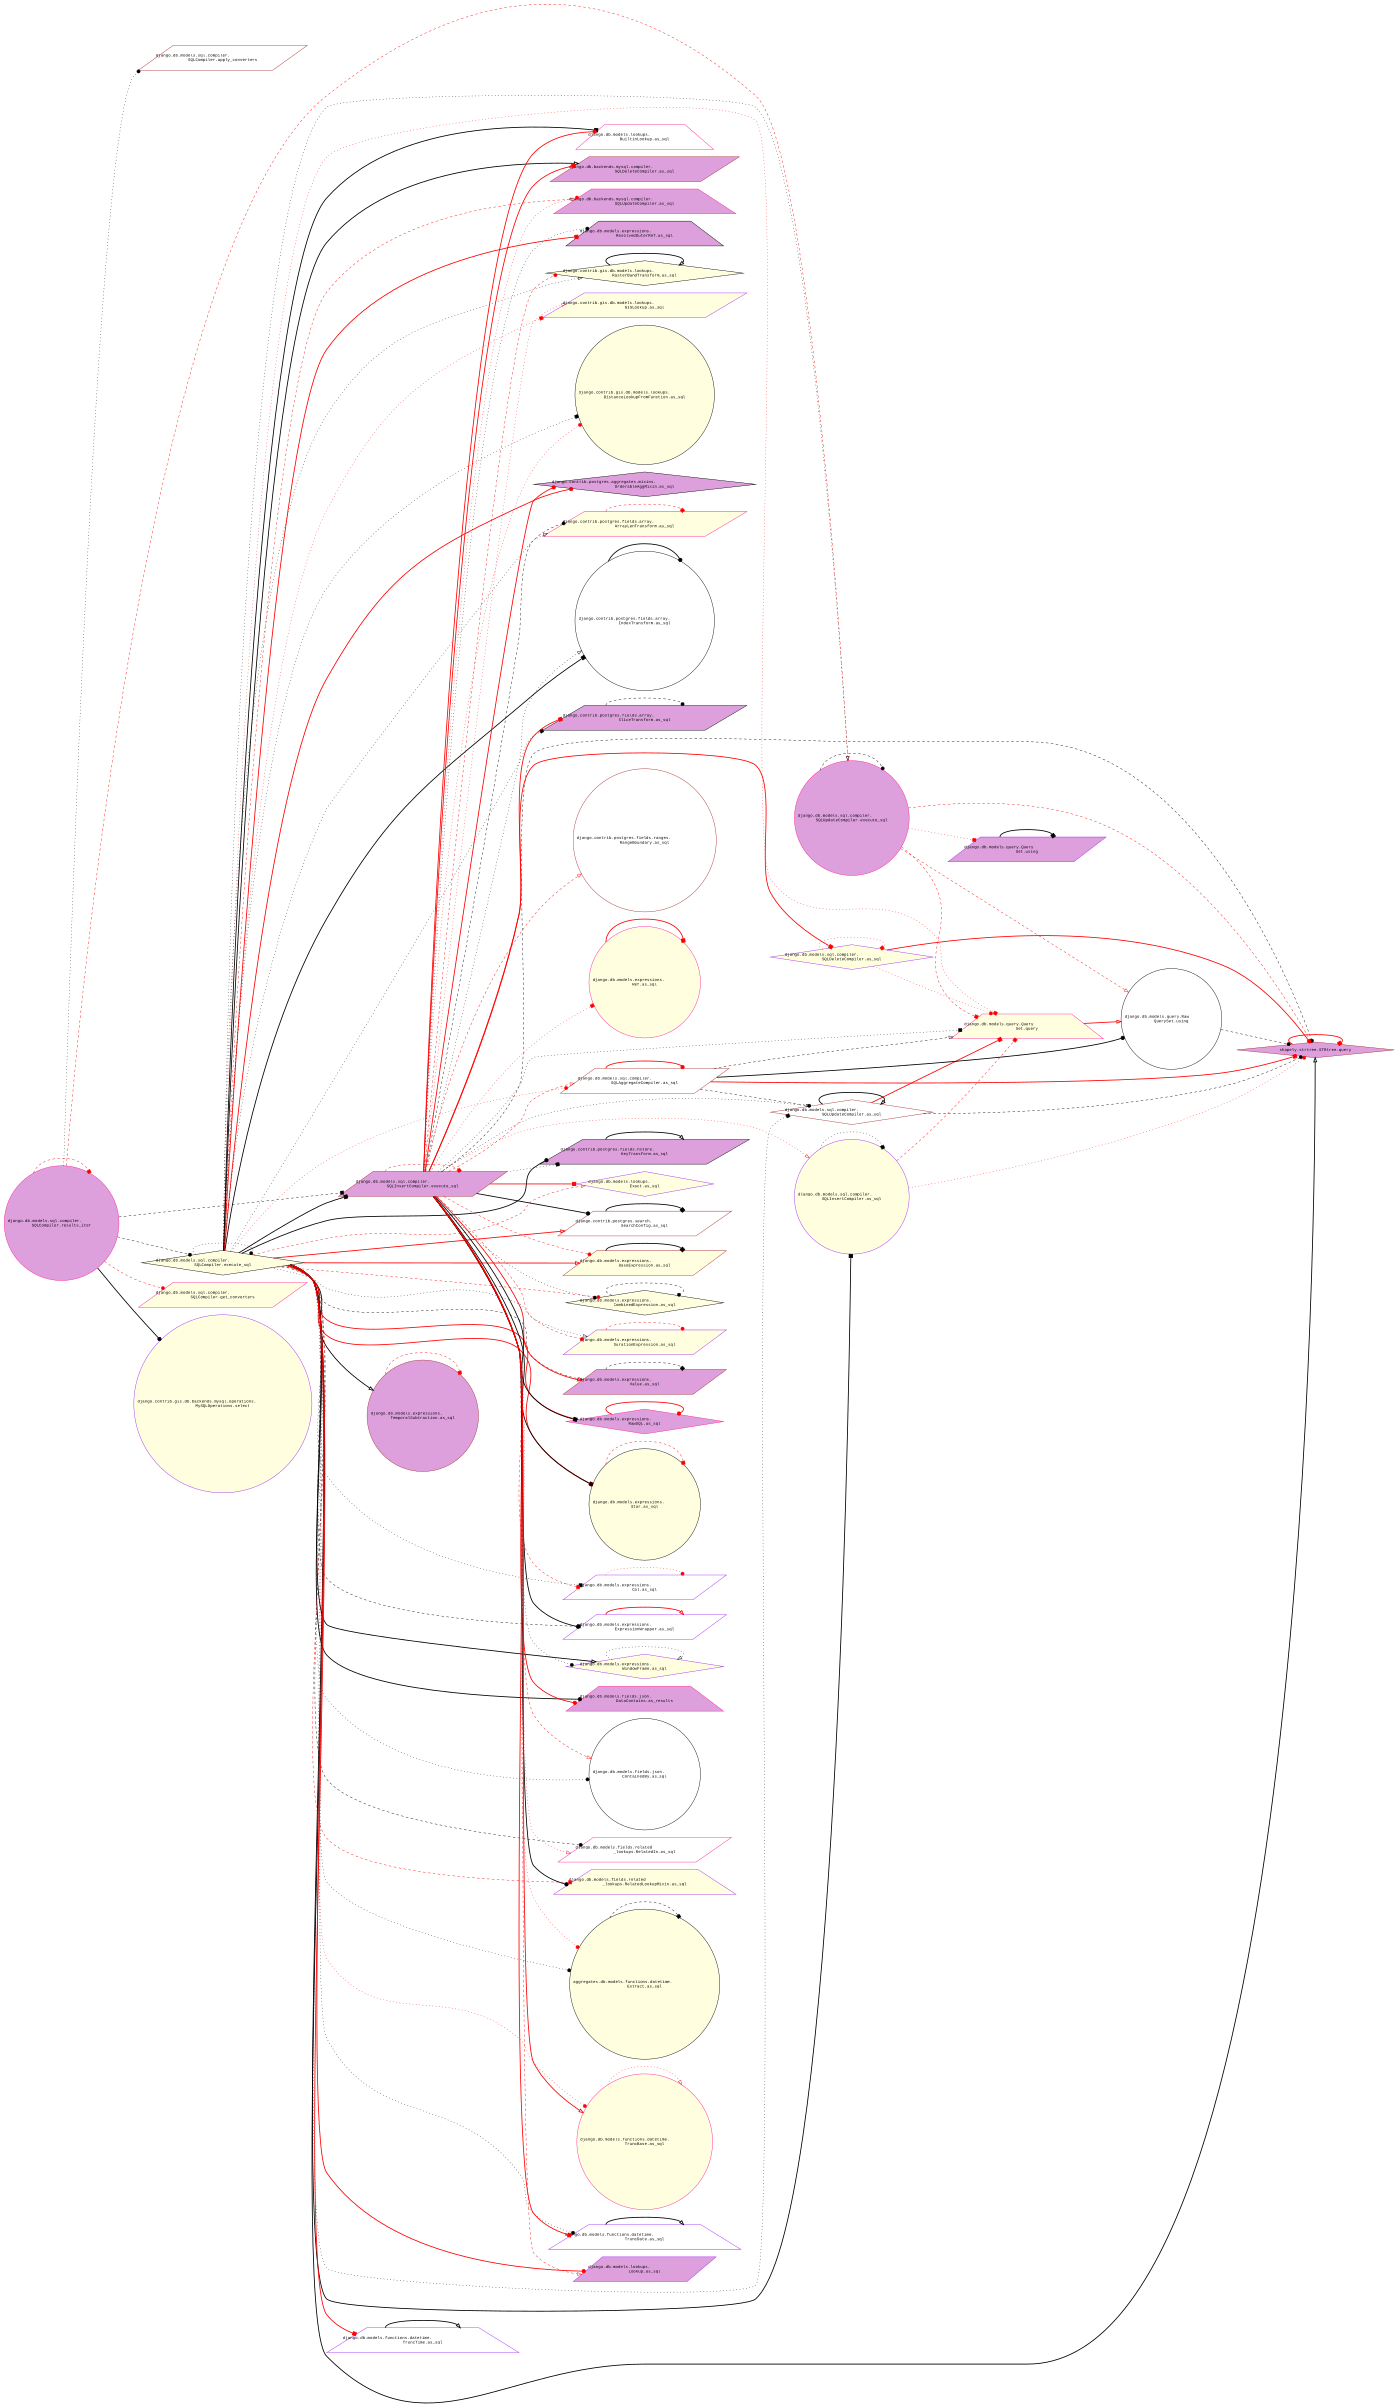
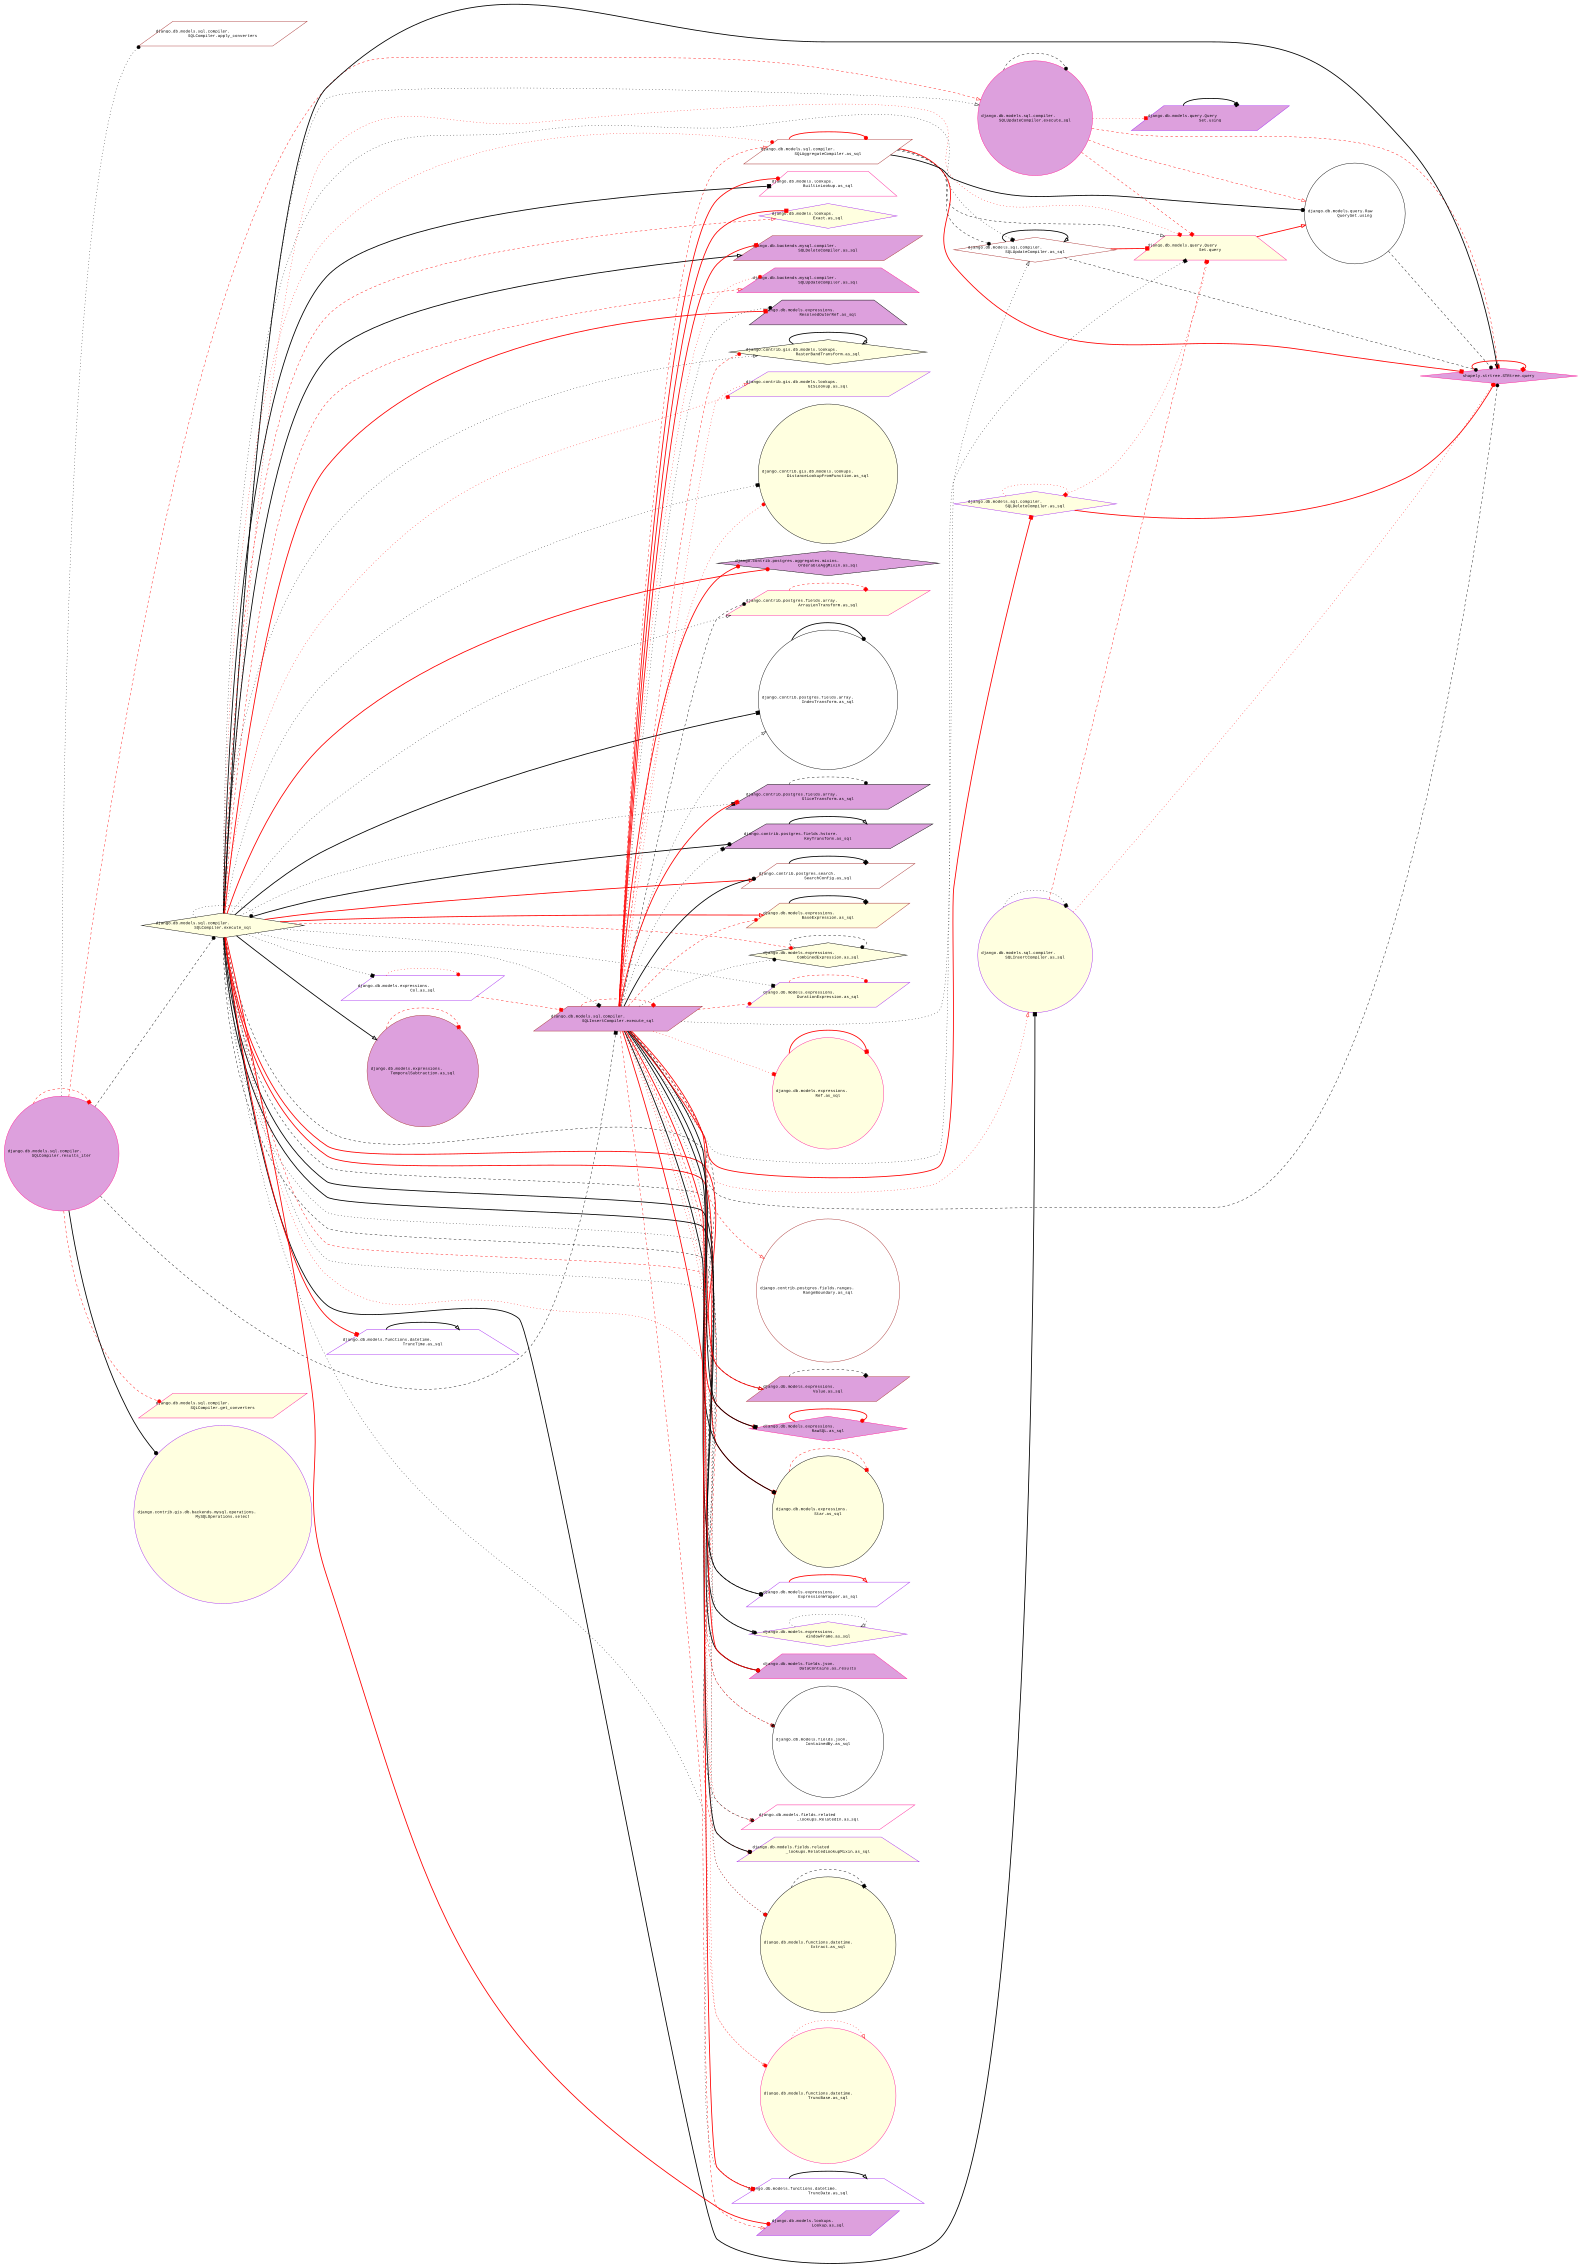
(1316, 1050) -> (1499, 376)
(290, 1222) -> (431, 951)
(430, 1292) -> (526, 951)
(523, 1394) -> (518, 1003)
(523, 1652) -> (705, 1551)
(645, 1984) -> (828, 1945)
